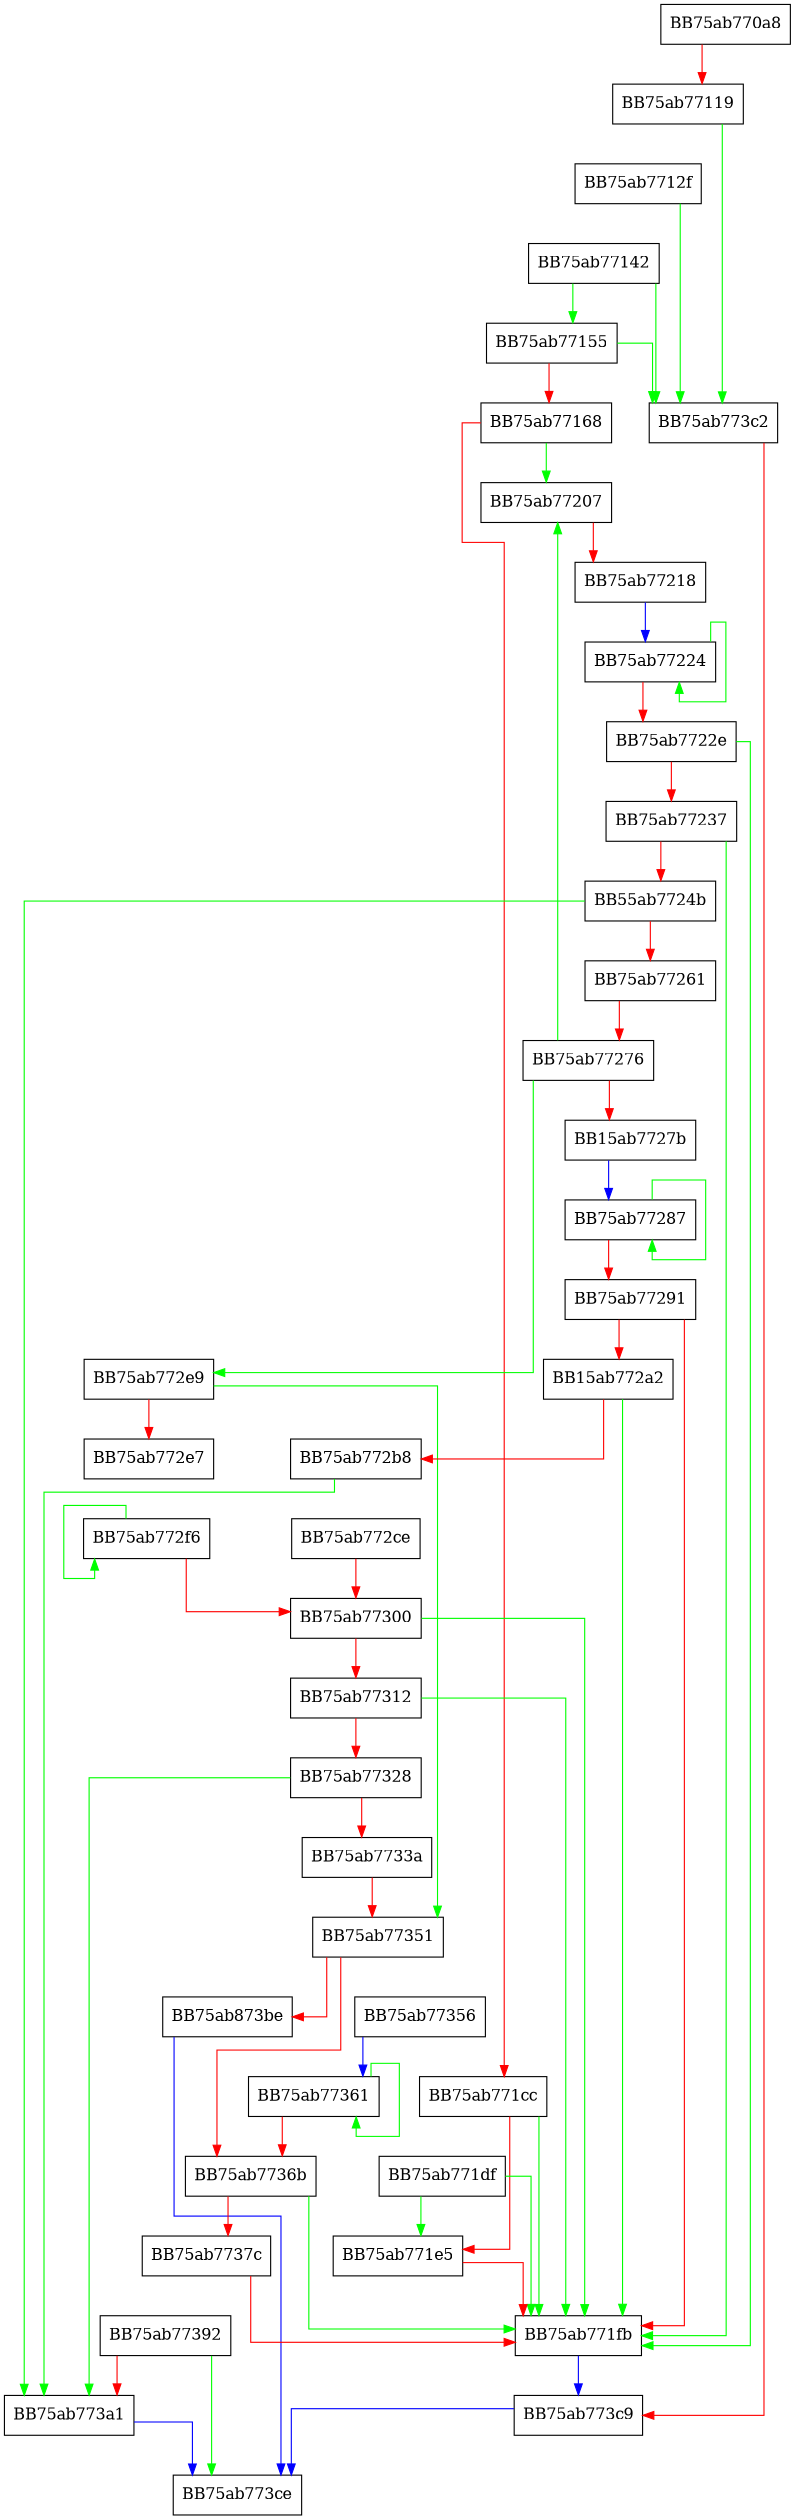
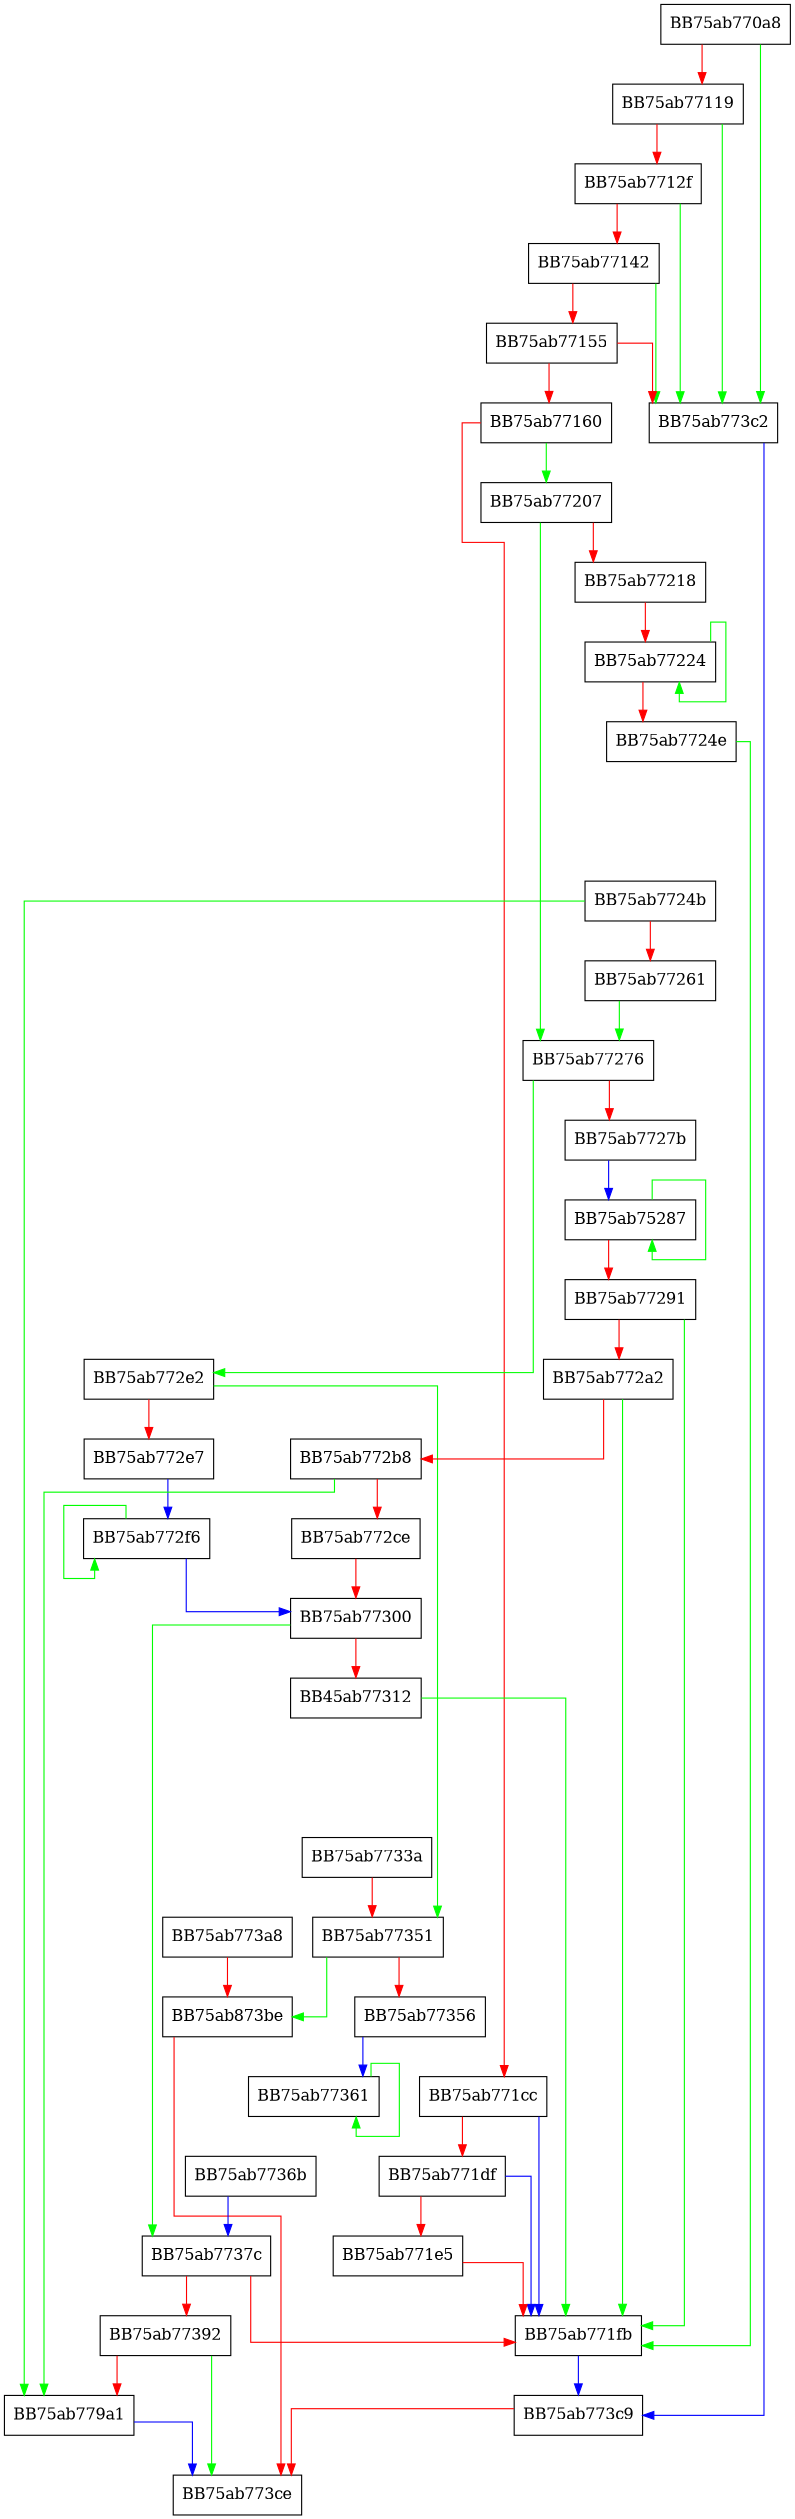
none -> (657, 138)
none -> (617, 218)
none -> (760, 218)
(573, 298) -> (573, 298)
(649, 343) -> (649, 343)
(546, 423) -> (546, 423)
(645, 616) -> (645, 616)
(671, 742) -> (671, 742)
(558, 787) -> (540, 776)
(671, 821) -> none
(650, 901) -> (650, 901)
(619, 1015) -> (619, 1015)
(630, 1140) -> (630, 1140)
(630, 1220) -> (630, 1220)
(149, 1379) -> (149, 1379)
(608, 1379) -> (608, 1379)
(764, 1484) -> (764, 1484)
none -> (377, 1493)
none -> (168, 1499)
(206, 1612) -> (206, 1612)
(356, 1698) -> (356, 1698)
(356, 1778) -> none
(684, 1839) -> (684, 1839)
(585, 1880) -> (152, 1856)
none -> (227, 1937)
(327, 1999) -> (327, 1999)
(278, 2050) -> (399, 1971)
(282, 2131) -> none
(510, 2201) -> (462, 2131)
(228, 2209) -> (228, 2209)
(421, 2210) -> (421, 2210)
(539, 2211) -> (539, 2211)
(262, 2216) -> (262, 2216)
(531, 2227) -> (531, 2227)
none -> (187, 2290)
(340, 2329) -> none
(375, 2409) -> (375, 2409)
(69, 2415) -> (69, 2415)
